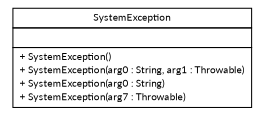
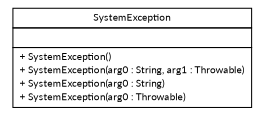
(103, 97) -> (103, 97)
